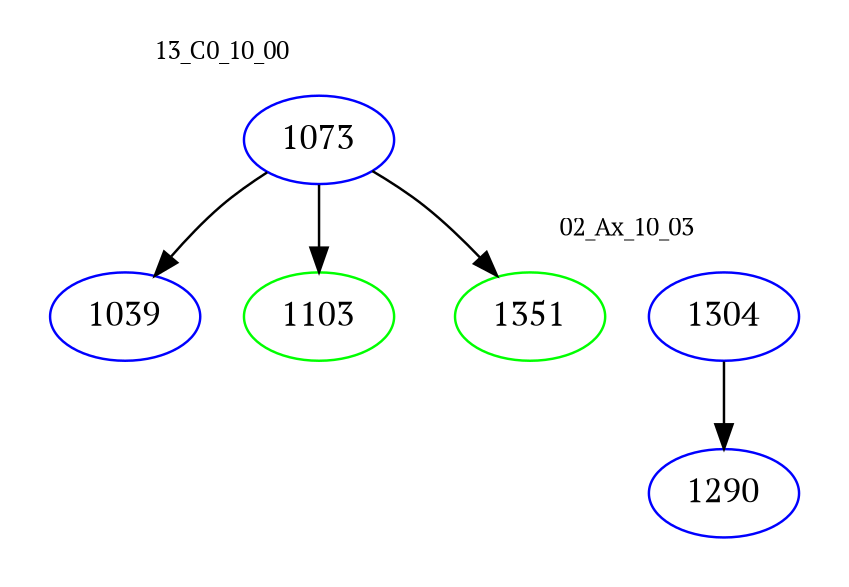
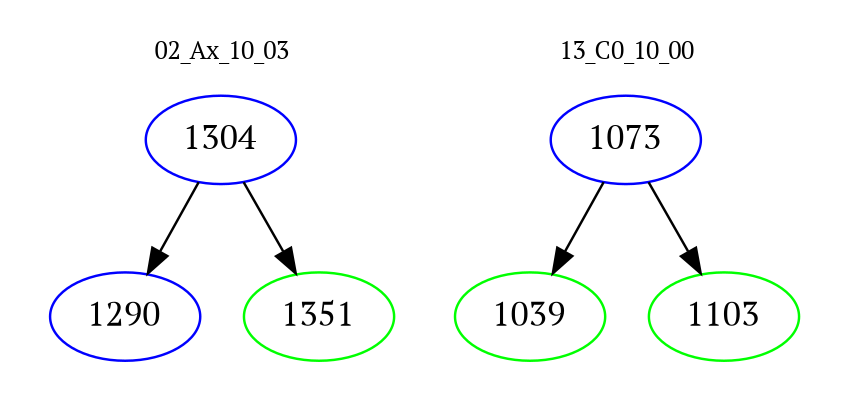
(450, 228) -> (263, 217)
(125, 317) -> (530, 317)
